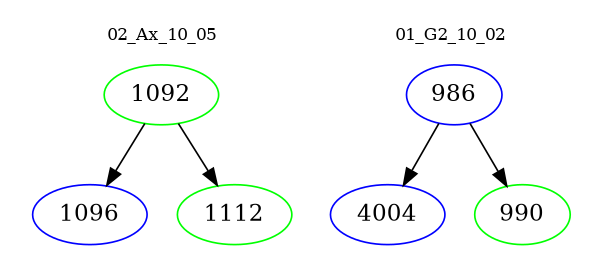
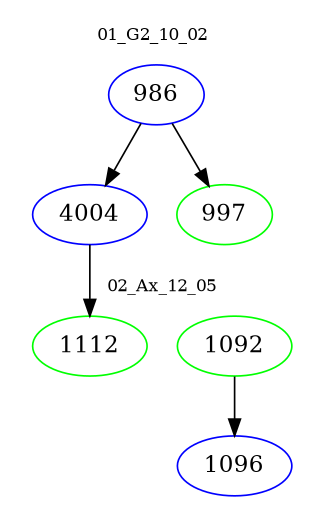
(162, 36) -> (162, 287)
(193, 147) -> (90, 281)
(522, 215) -> (225, 215)
